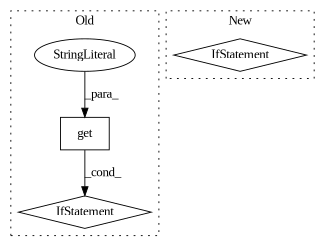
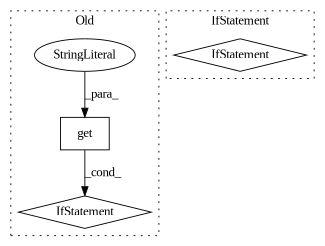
(240, 21) -> (240, 21)
